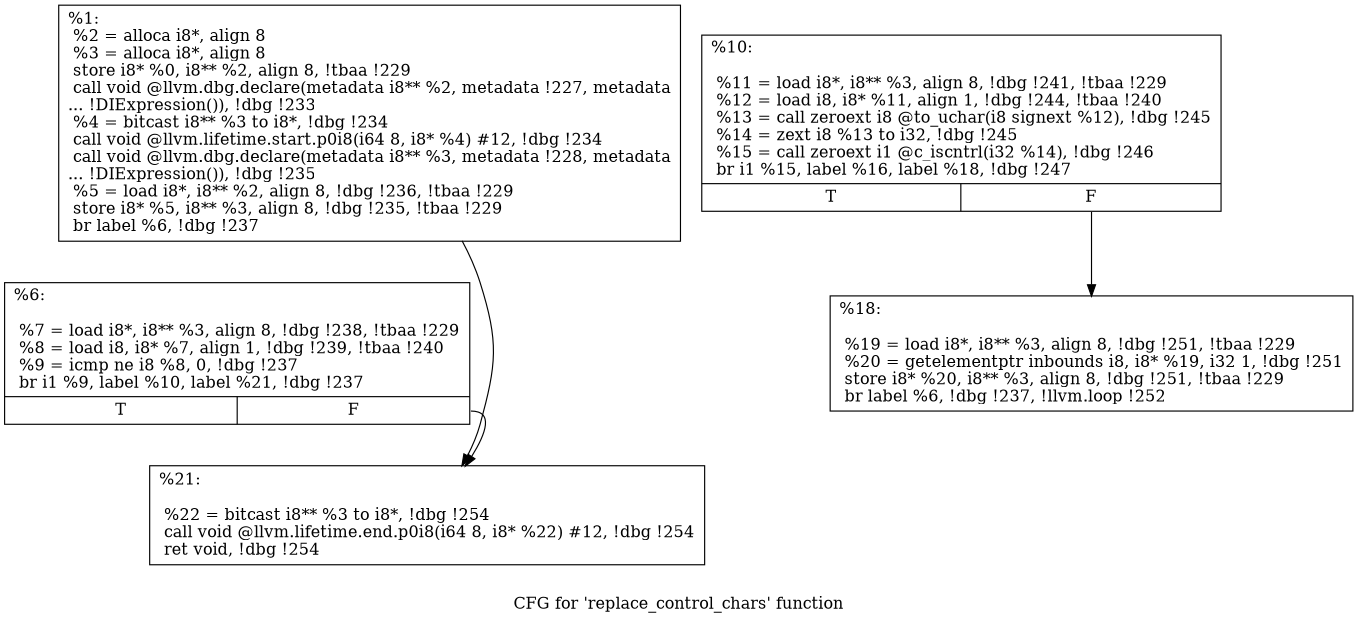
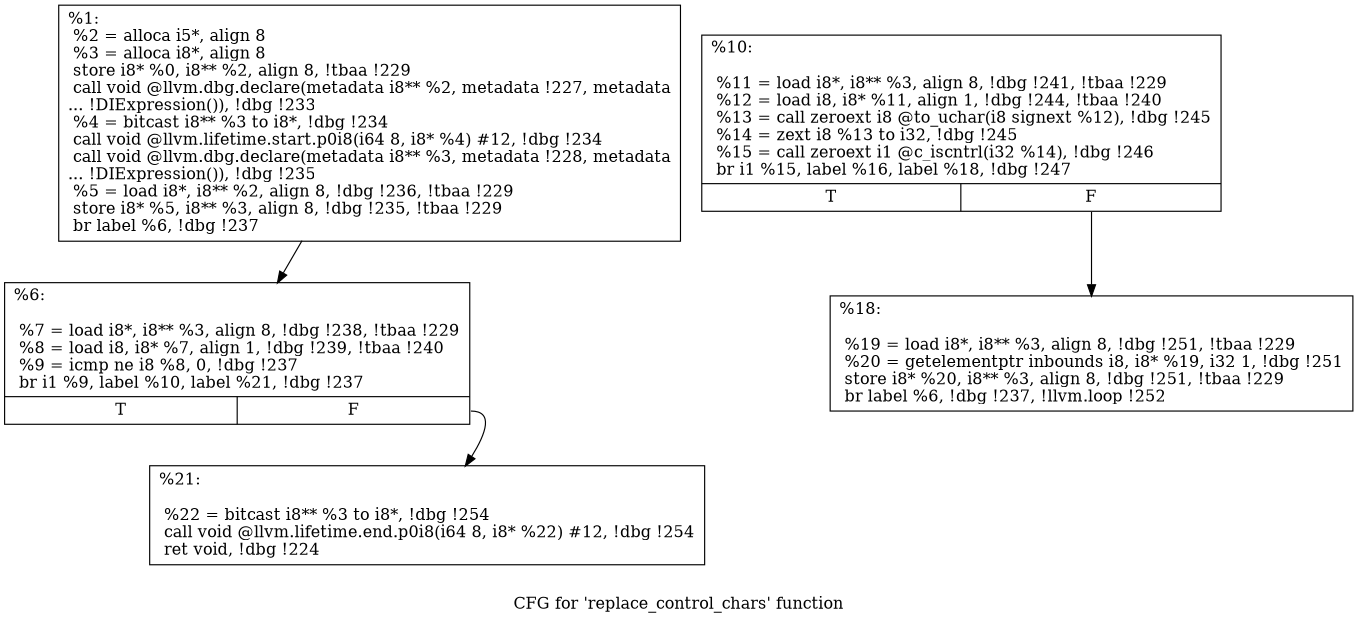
(167, 36) -> (167, 36)
(493, 348) -> (293, 257)
(239, 550) -> (239, 550)
